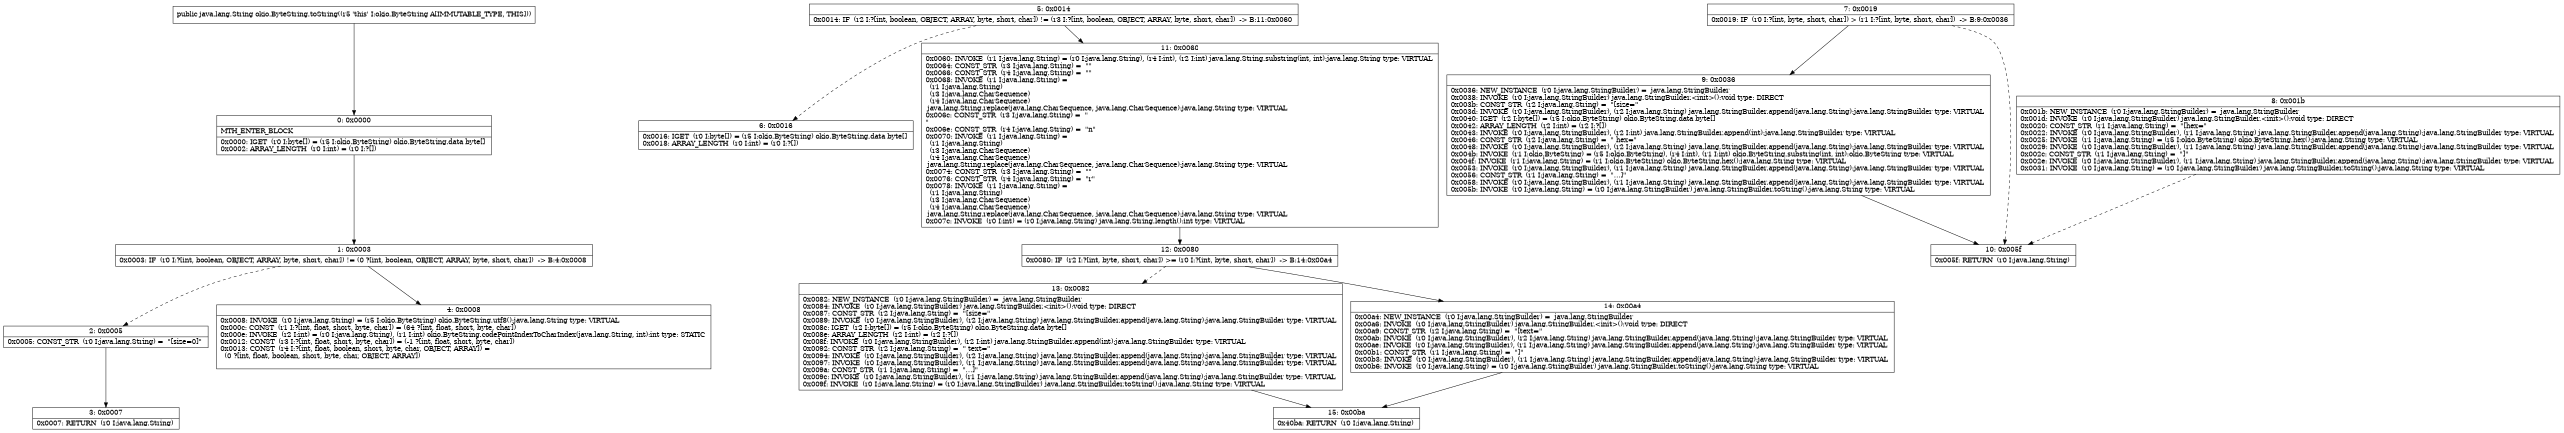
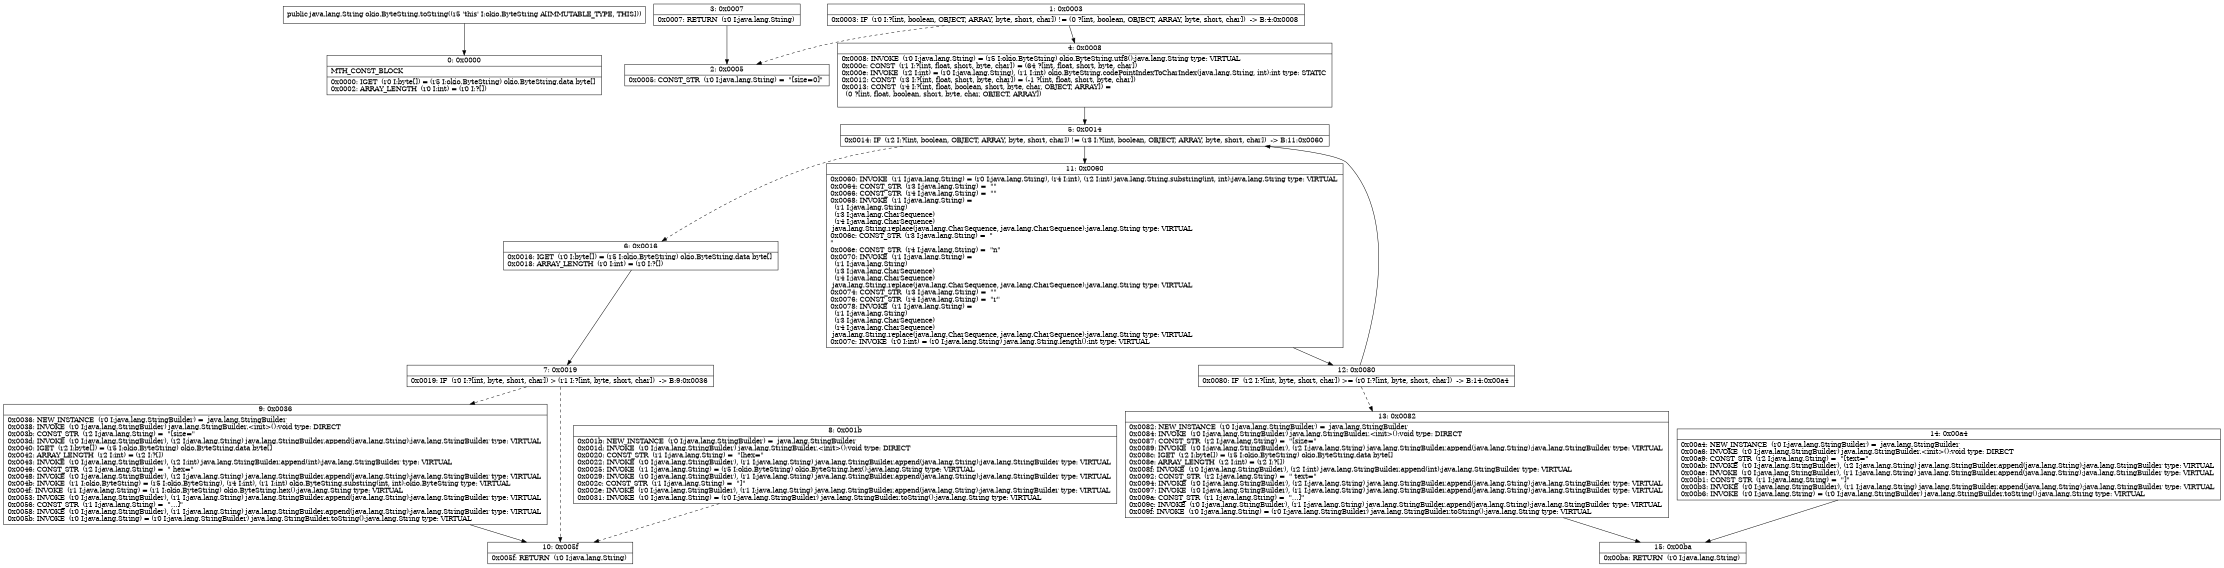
(1821, 49) -> (501, 395)
none -> (1085, 113)
(257, 131) -> (367, 71)
(354, 197) -> none
(1342, 283) -> (1375, 222)
none -> (601, 316)
(106, 375) -> (727, 43)
(1347, 424) -> (1673, 558)
